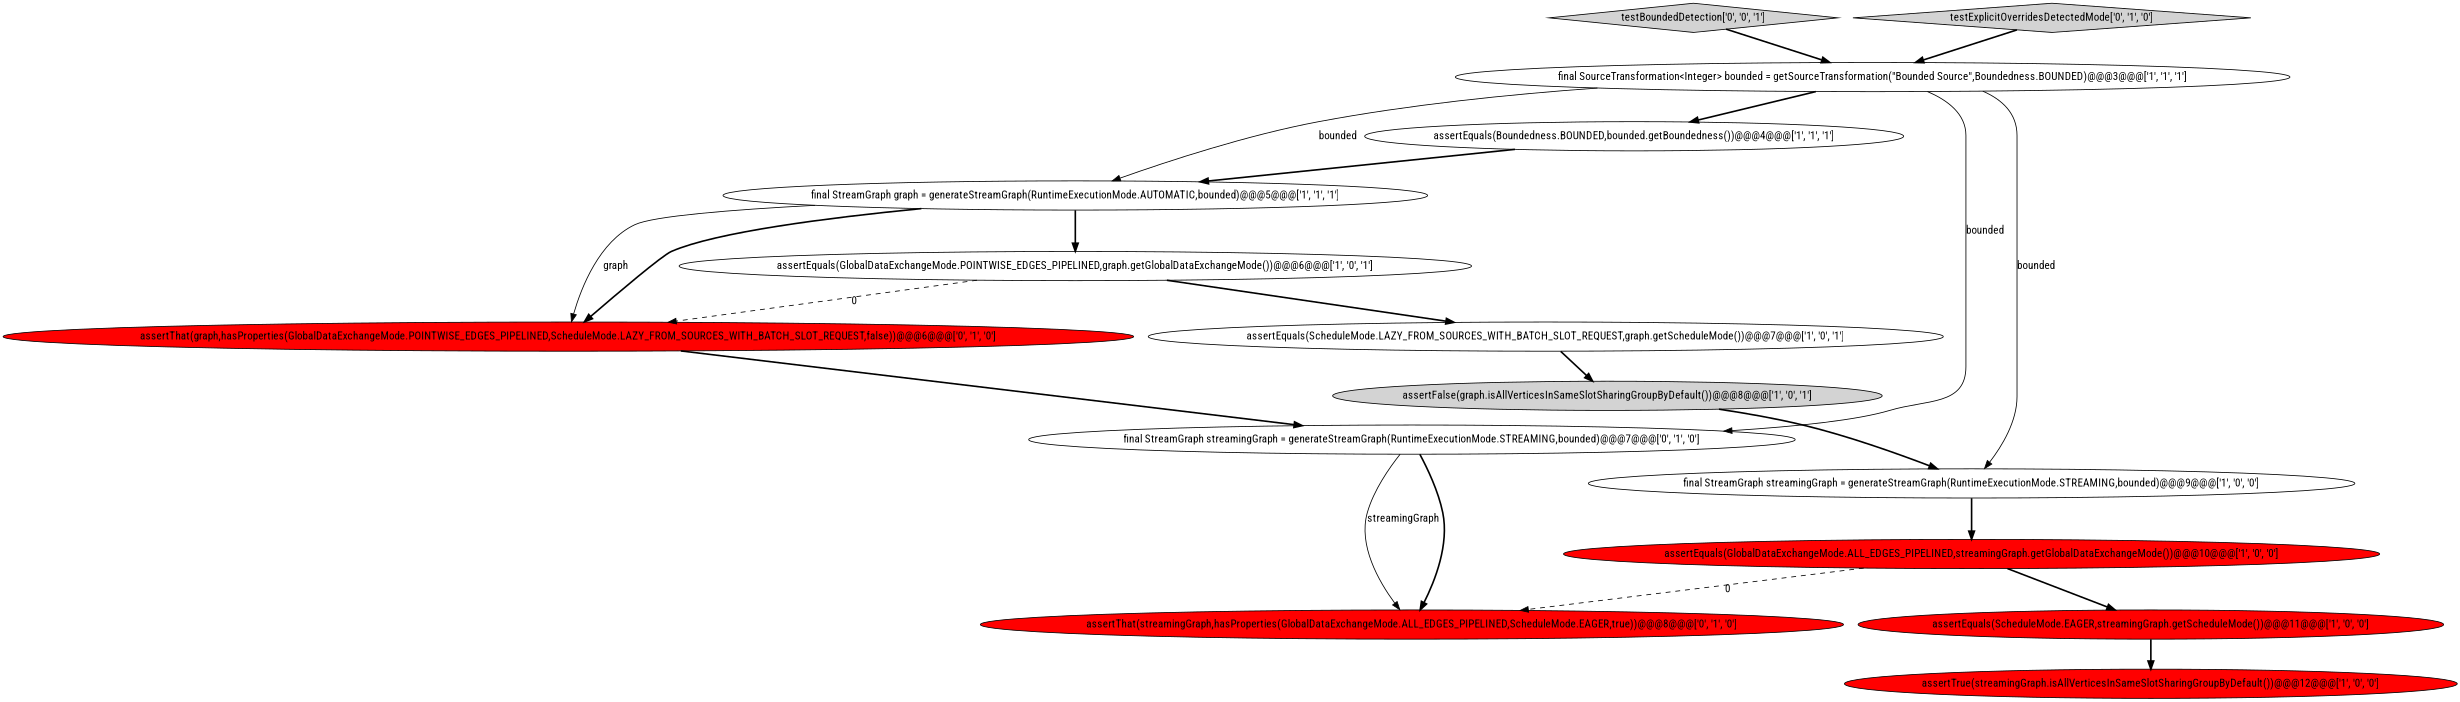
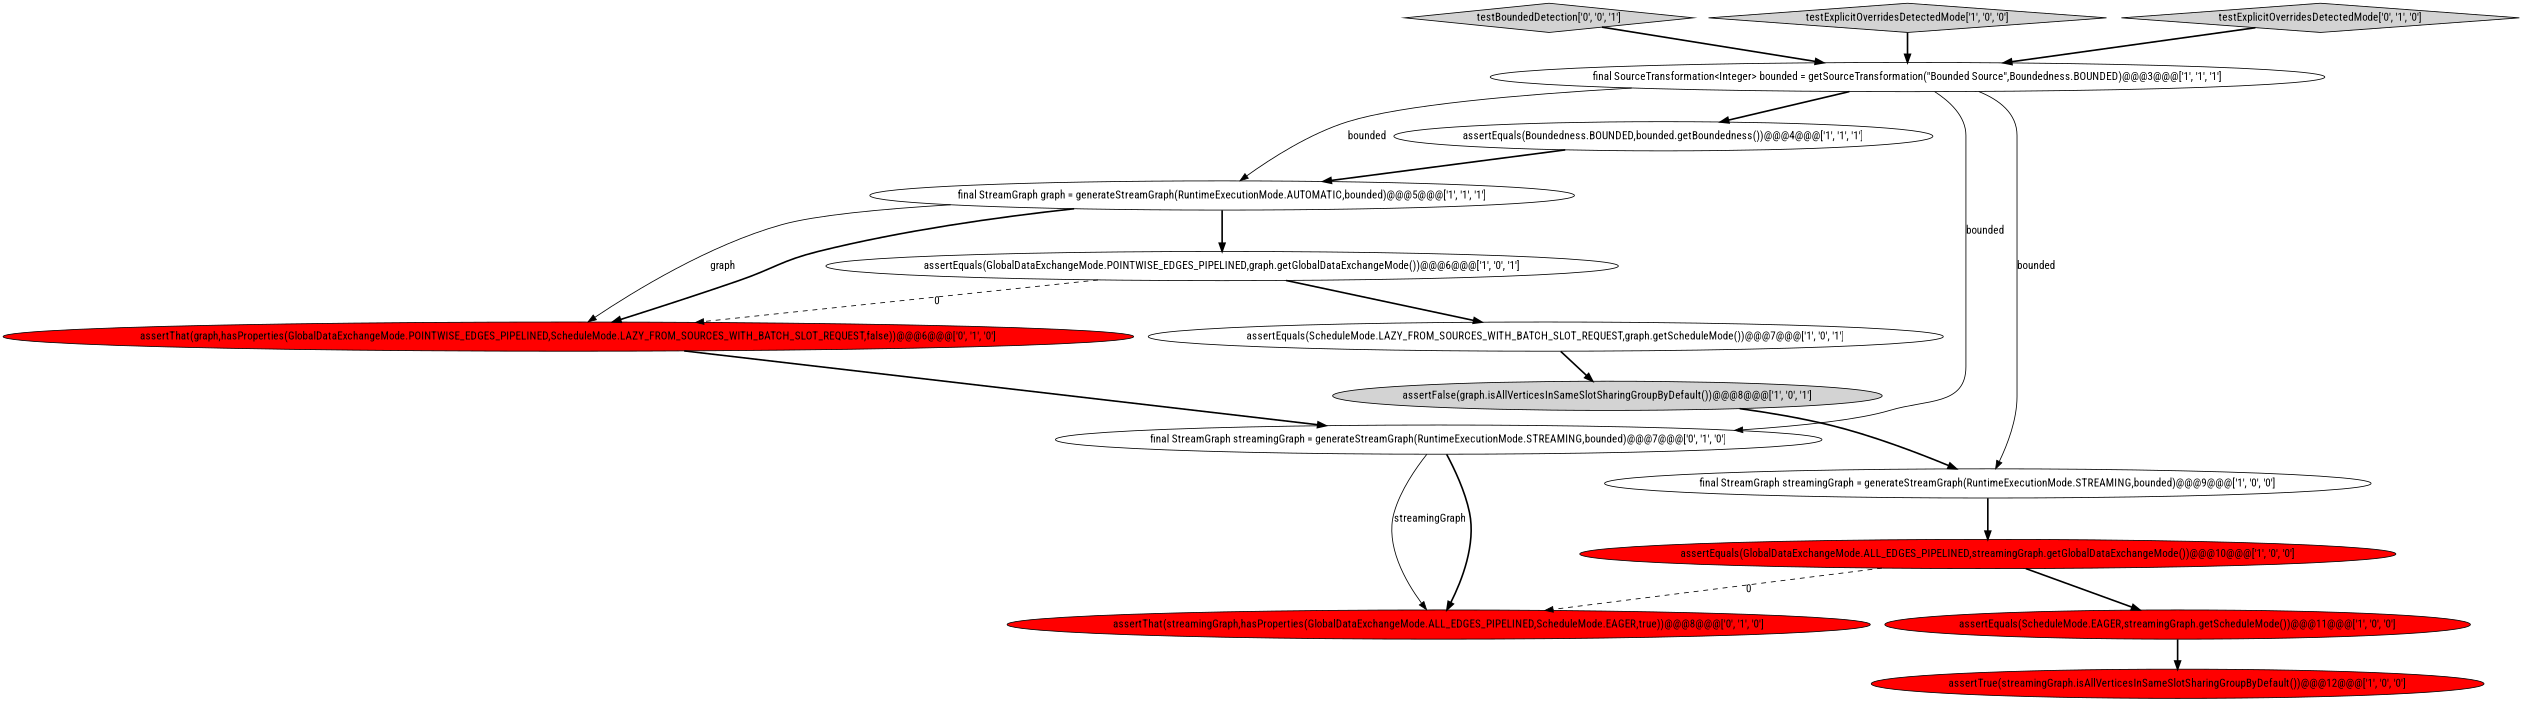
none -> (1907, 18)
